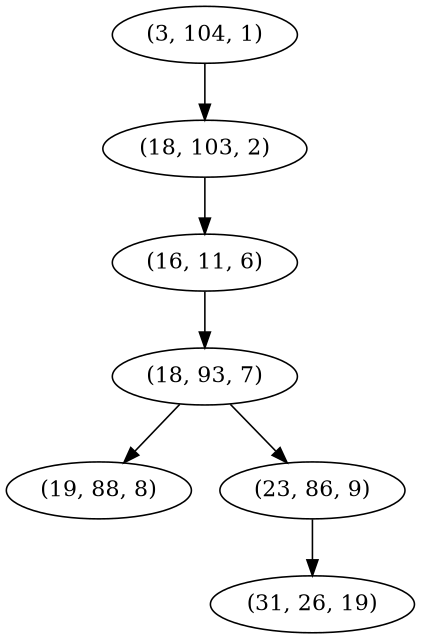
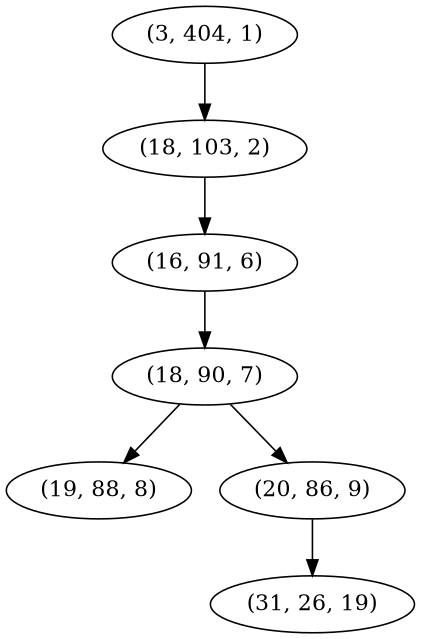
(205, 35) -> (205, 35)
(205, 263) -> (205, 263)
(205, 377) -> (205, 377)
(312, 490) -> (312, 490)
